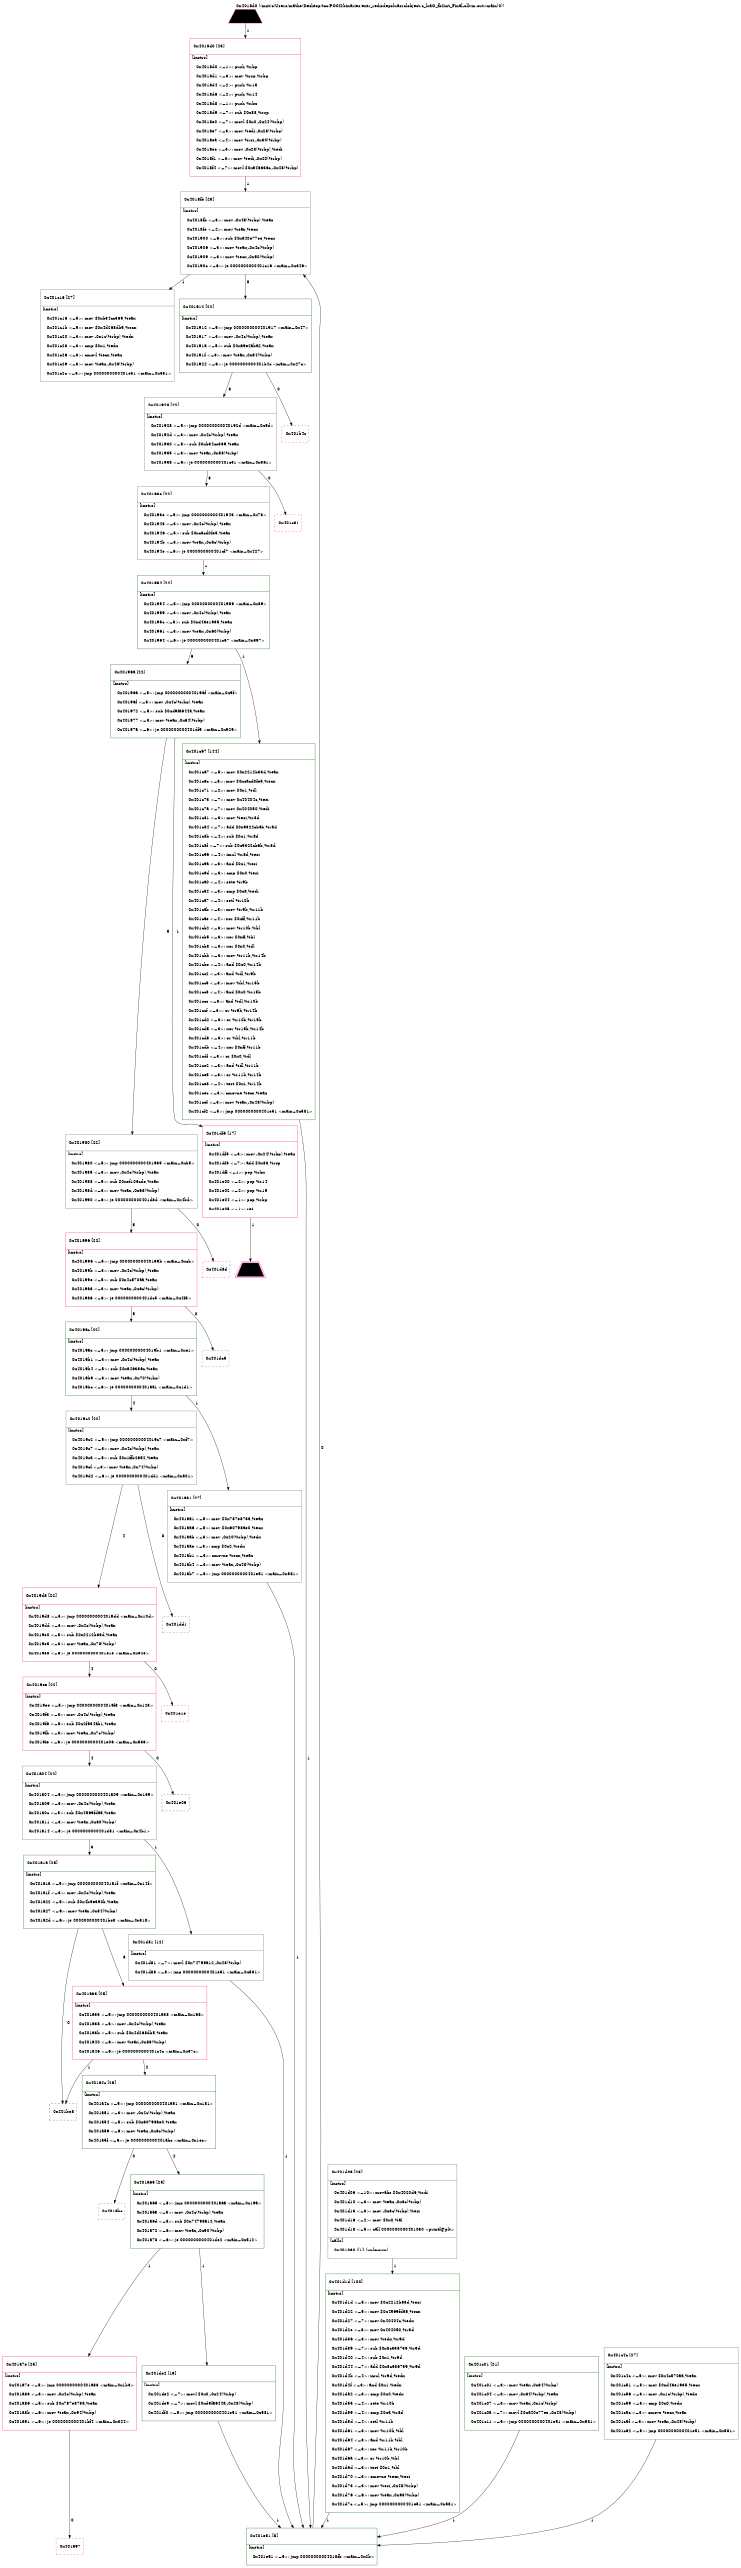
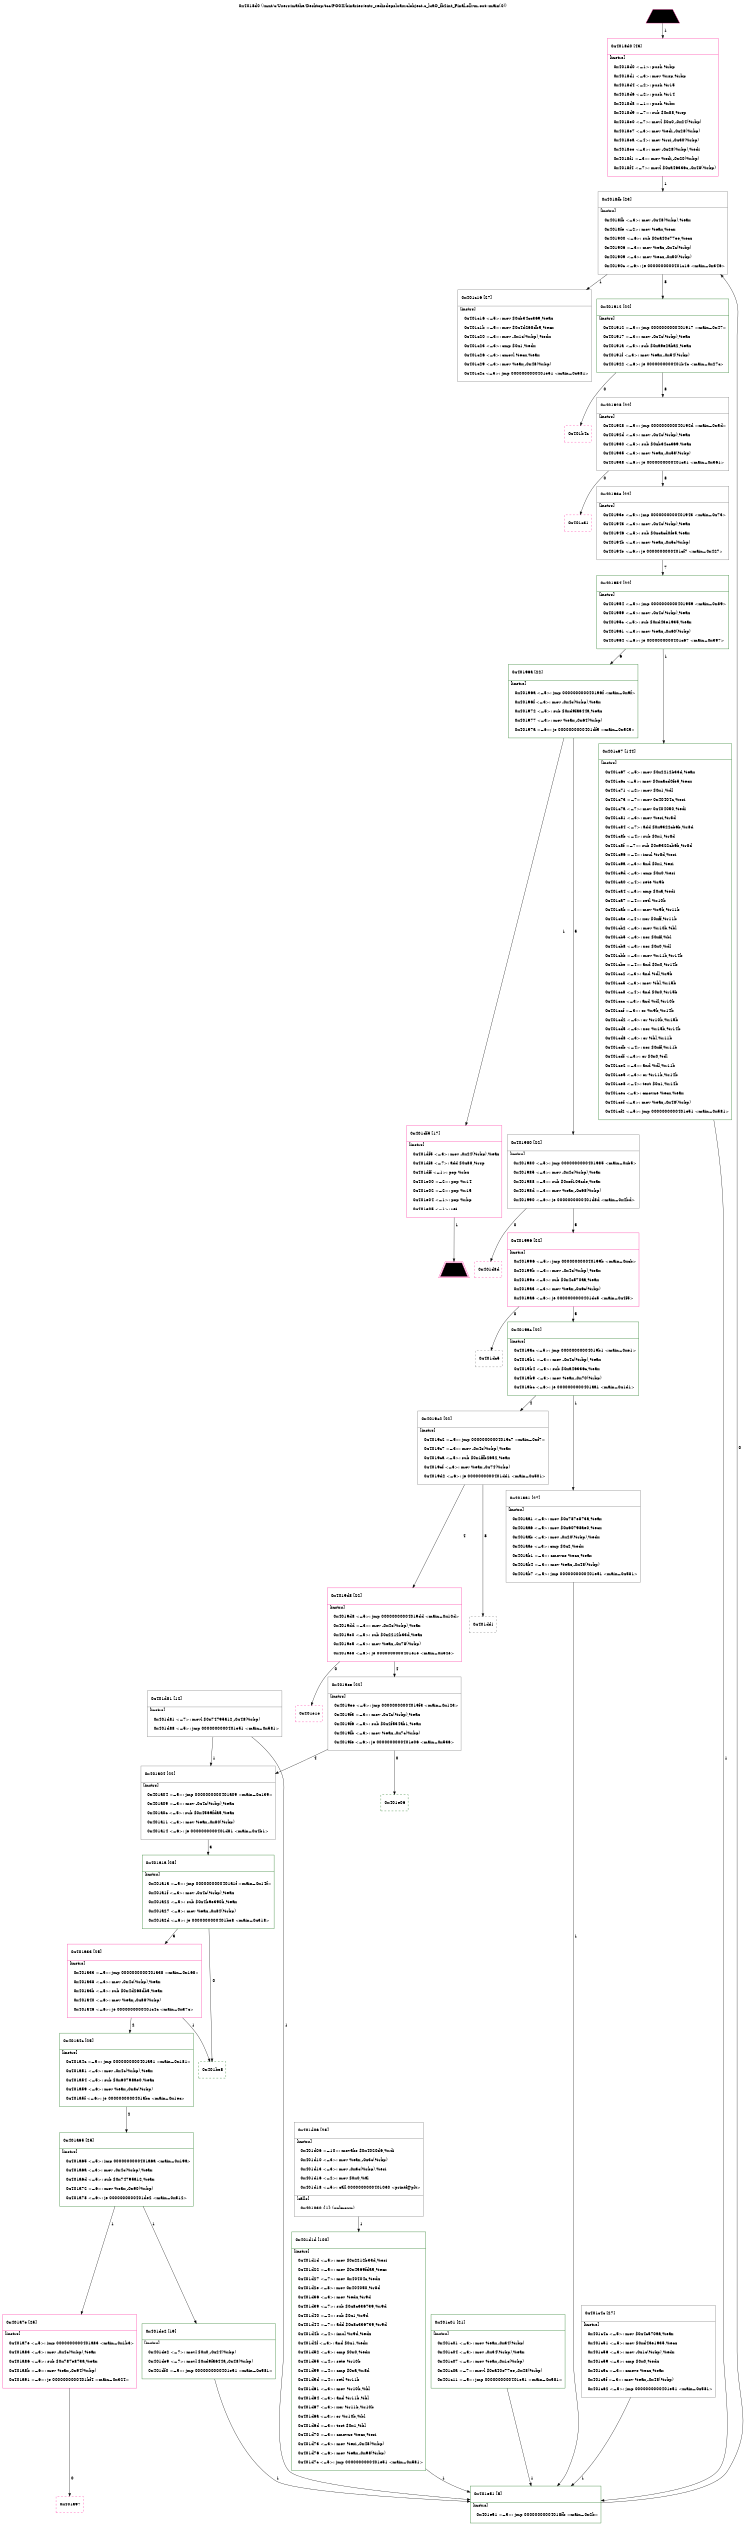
(89, 1714) -> (394, 1714)
(174, 1882) -> (212, 1750)
(112, 2211) -> none
